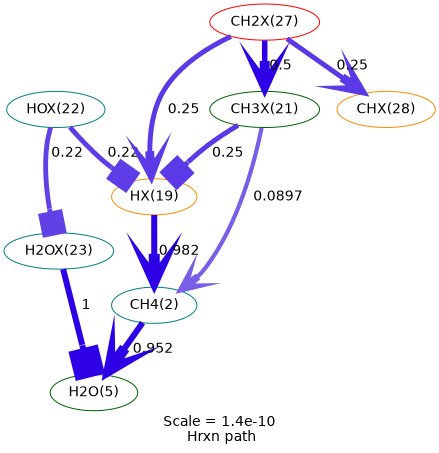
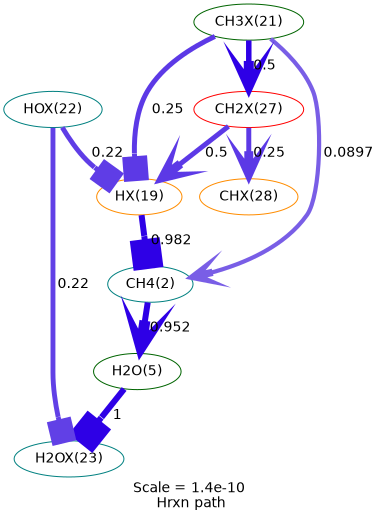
(265, 52) -> (249, 52)
(182, 109) -> (215, 153)
(154, 236) -> (143, 225)
(73, 307) -> (113, 403)
